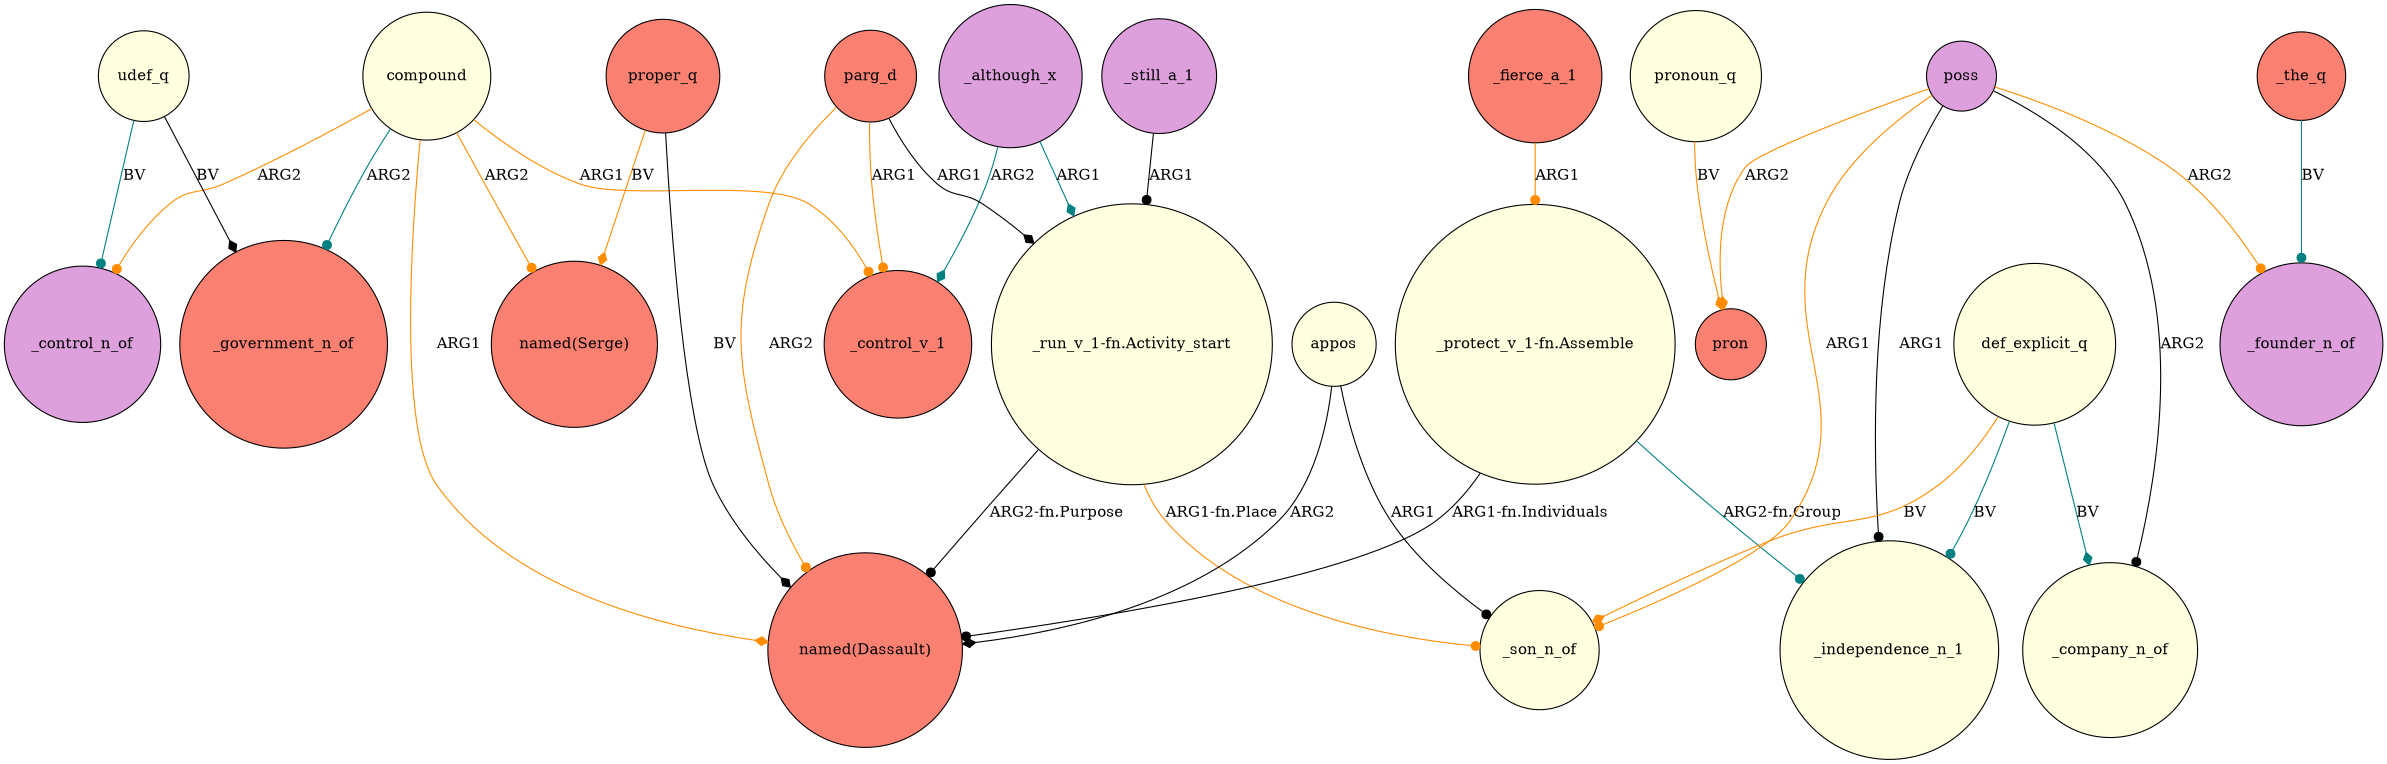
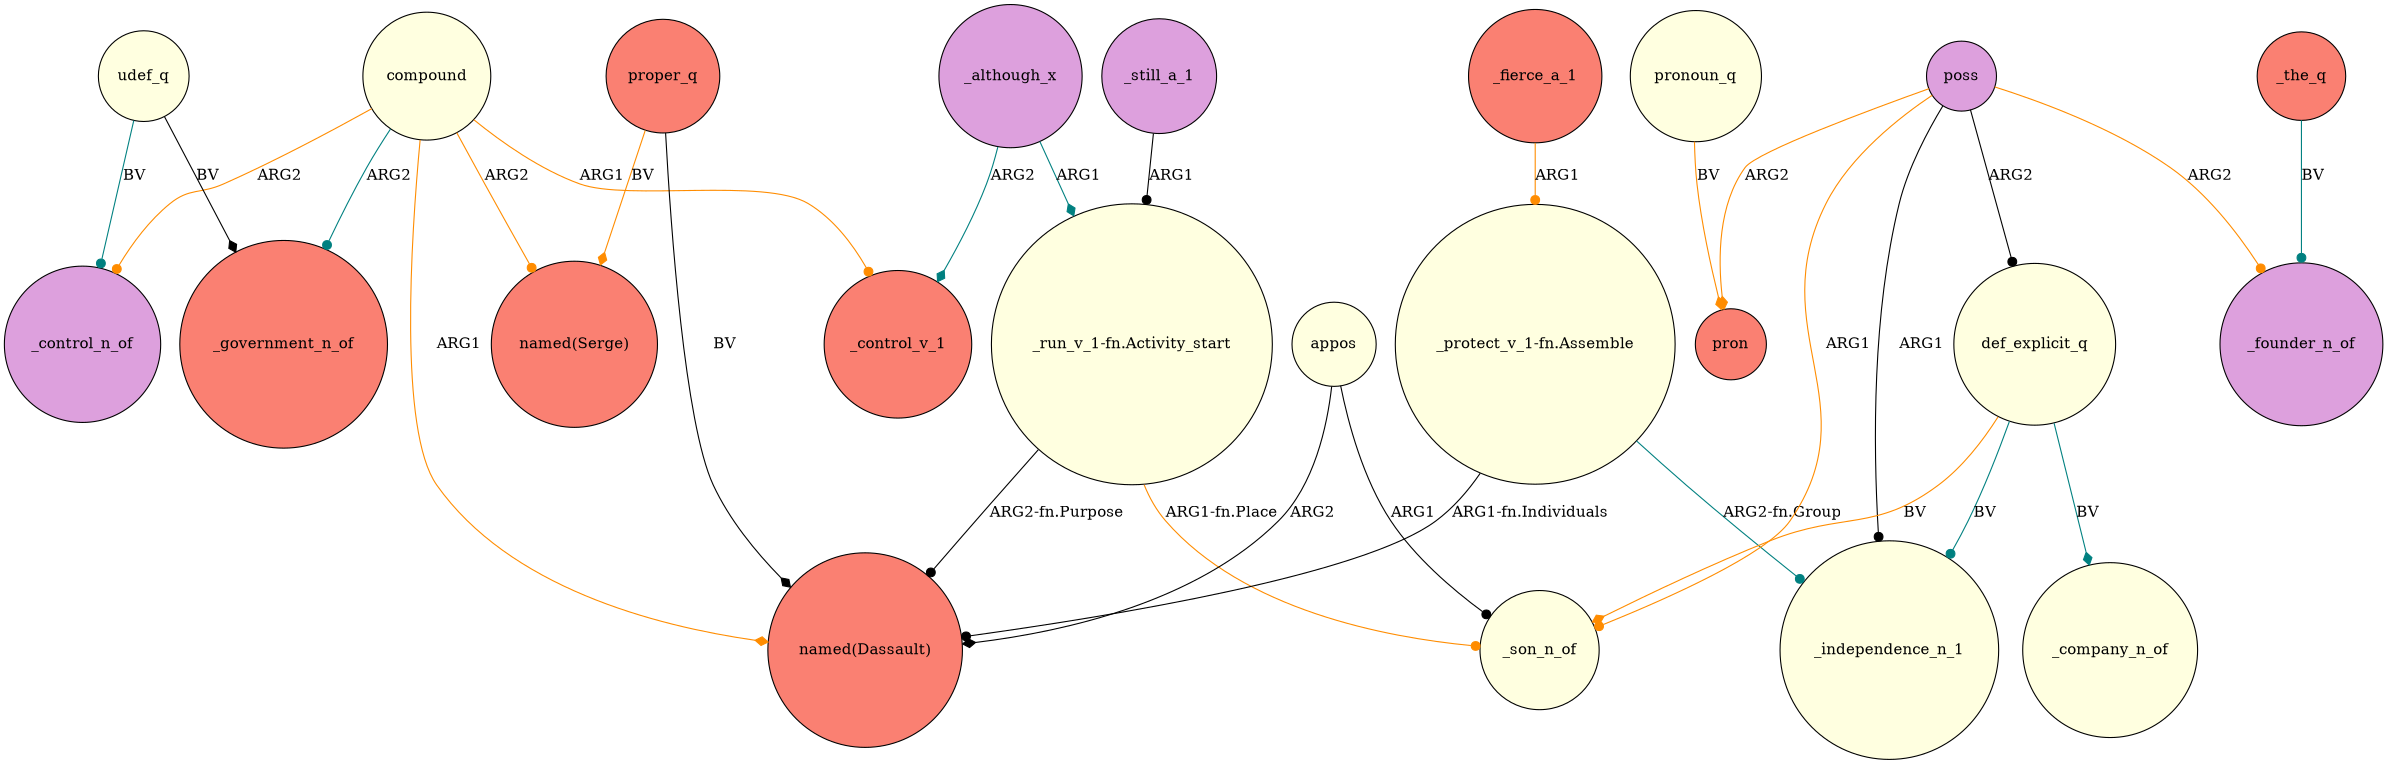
(871, 76) -> none
(2153, 291) -> (1991, 184)
